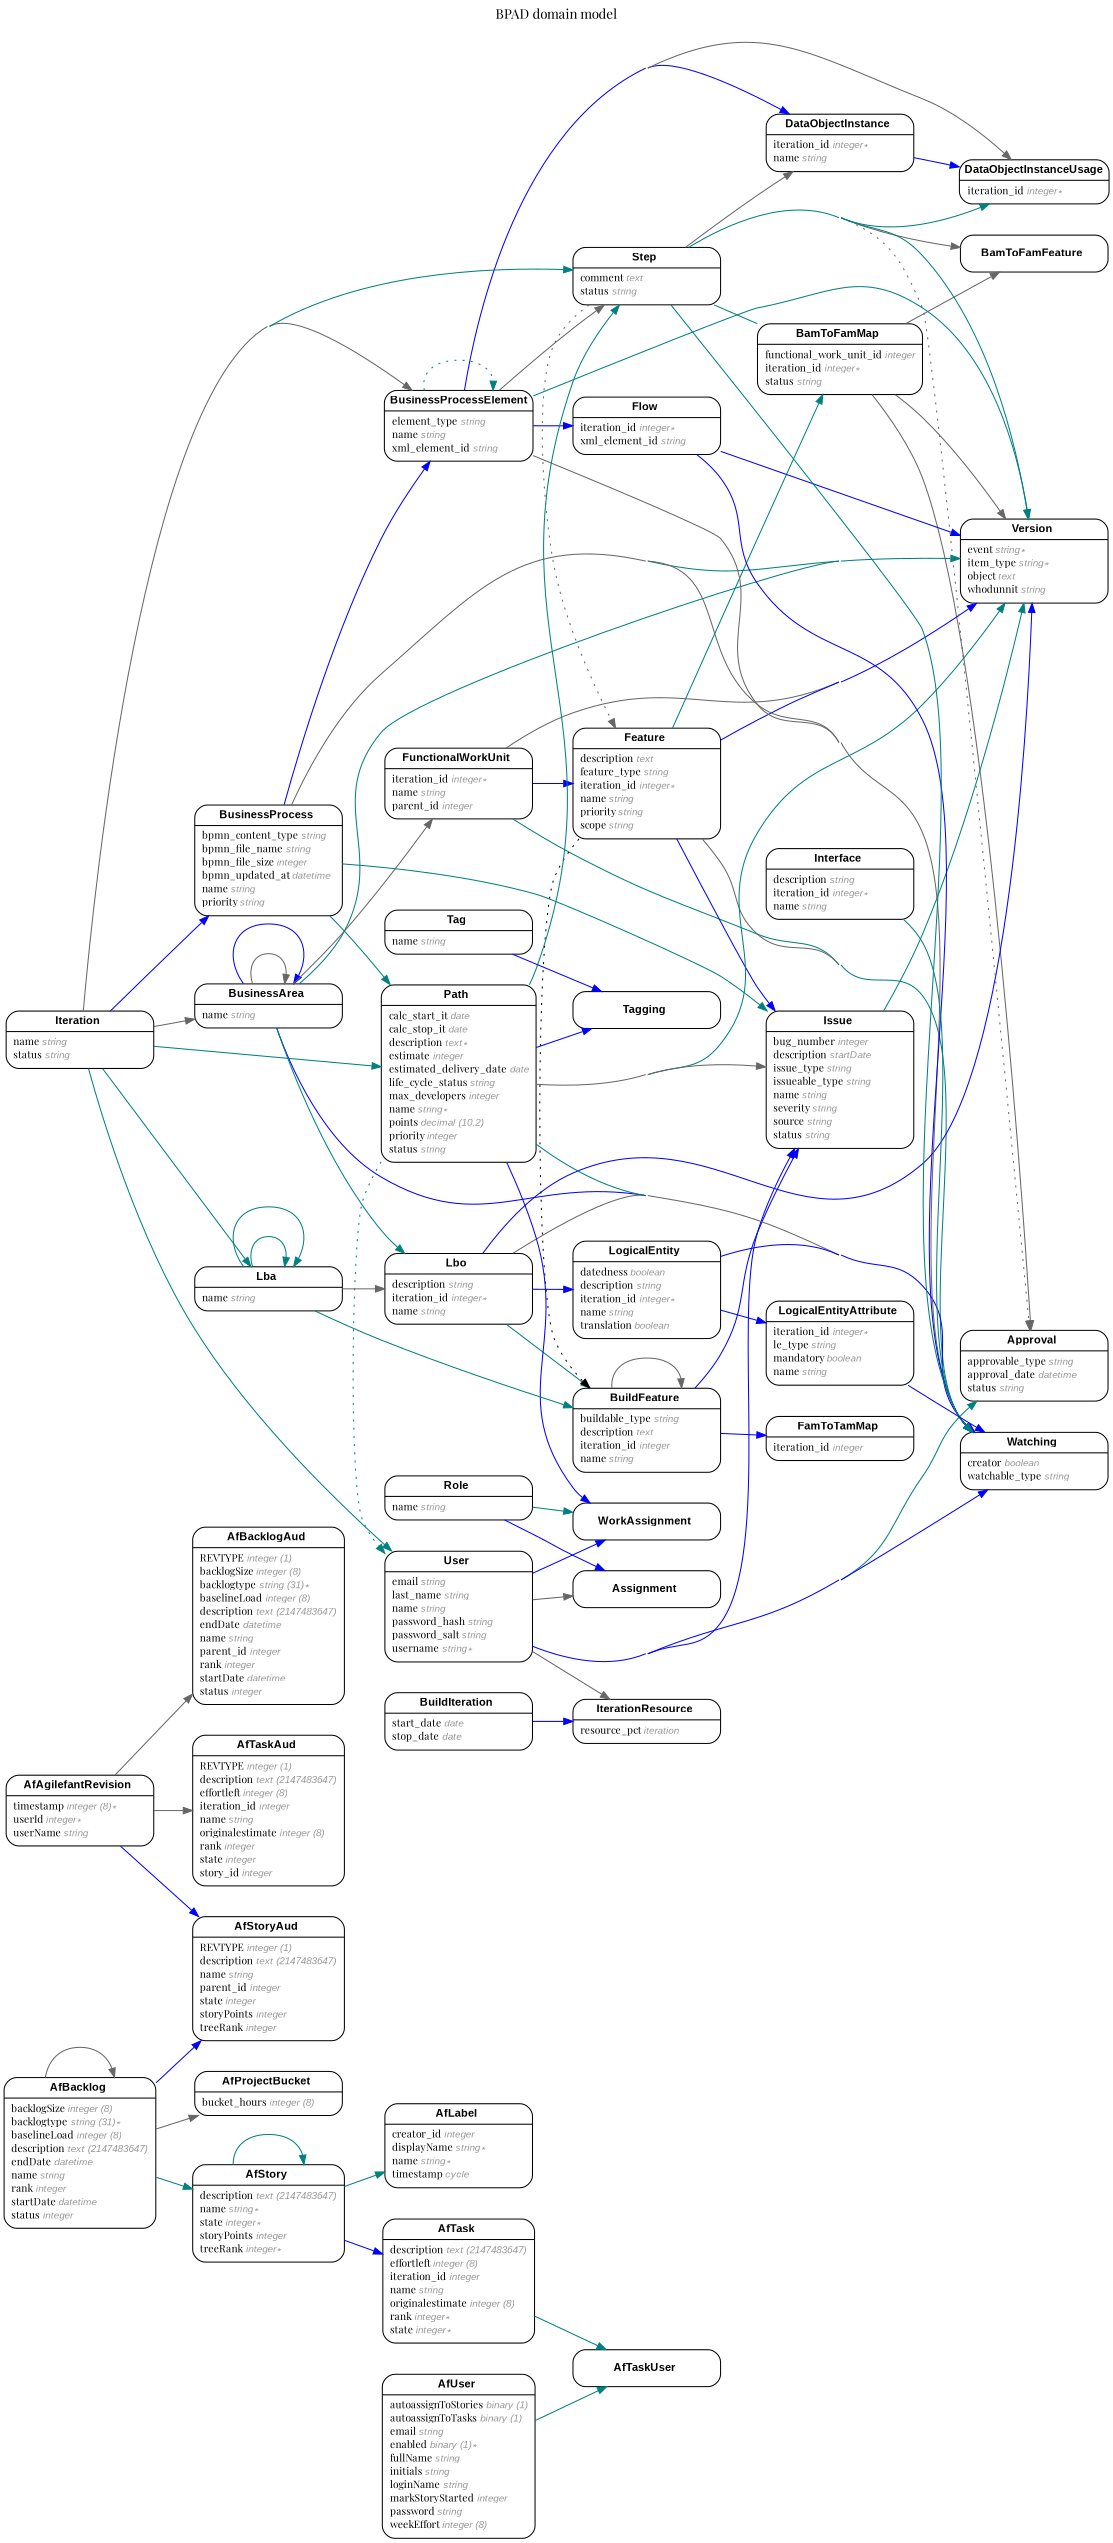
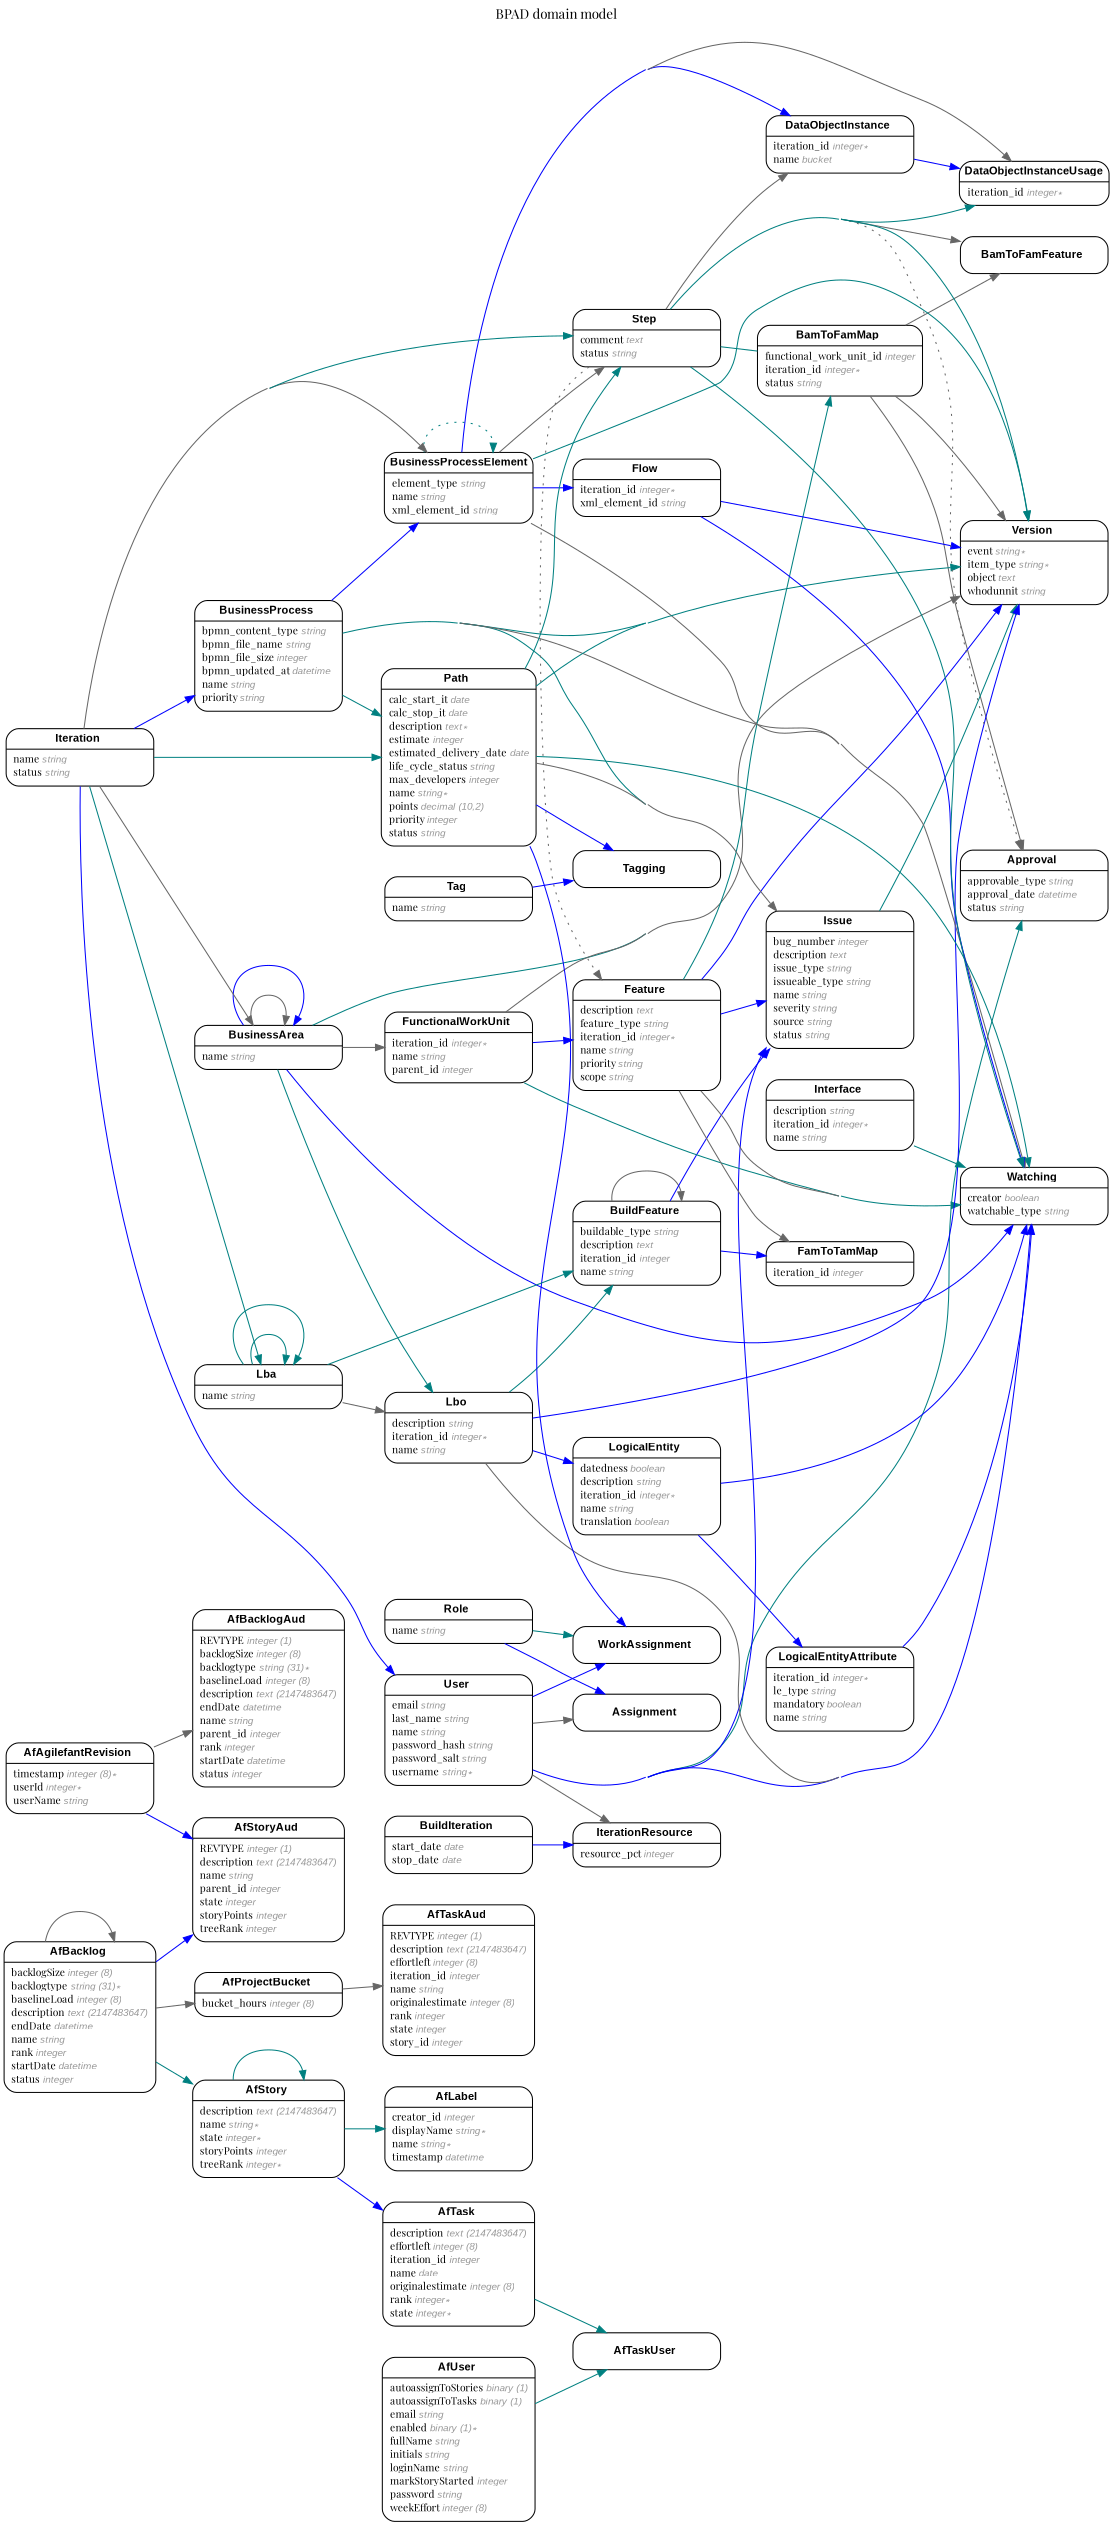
(815, 158) -> (817, 160)
(851, 1055) -> (838, 955)
none -> (727, 1172)
(196, 1331) -> (136, 1266)
(353, 1354) -> none
(662, 1731) -> (659, 1854)
(169, 1811) -> (358, 1988)
(458, 2174) -> (465, 2158)
(432, 2290) -> (428, 2273)
